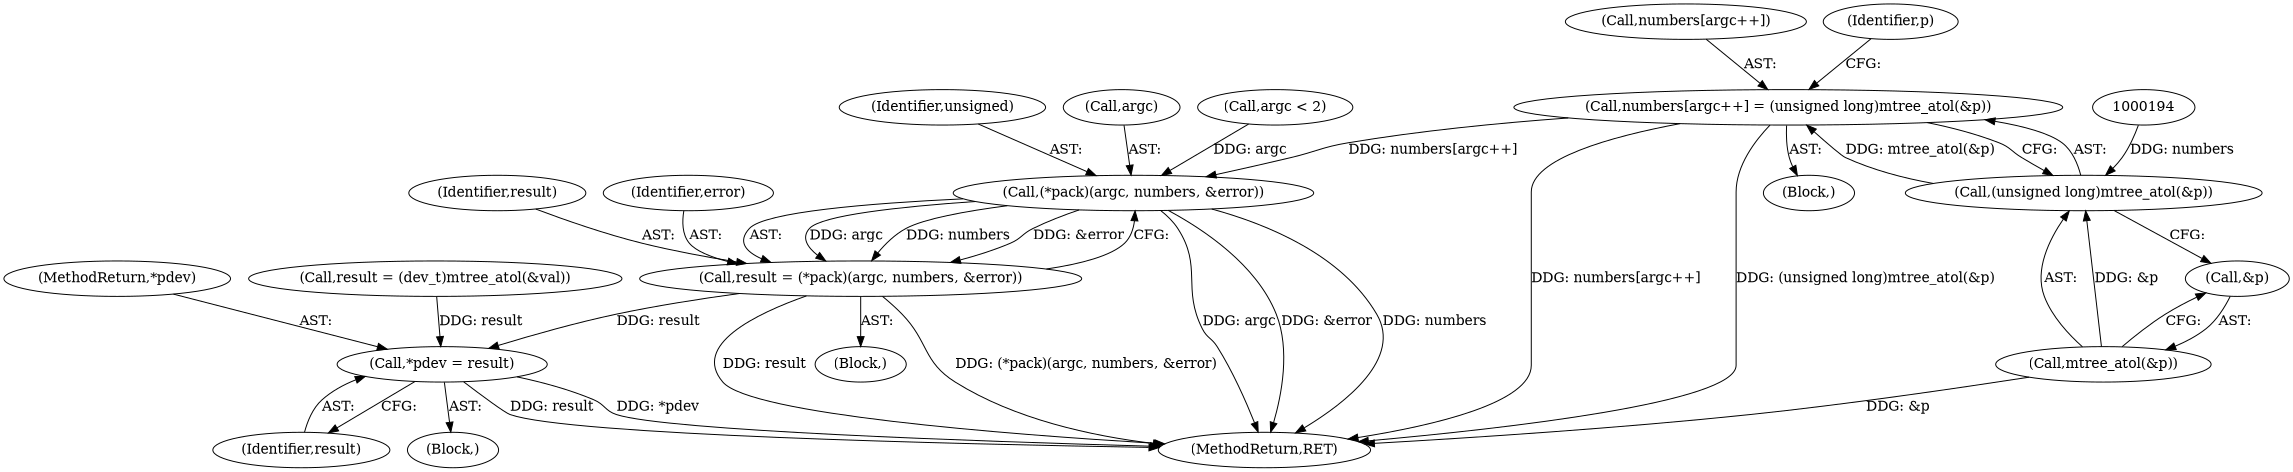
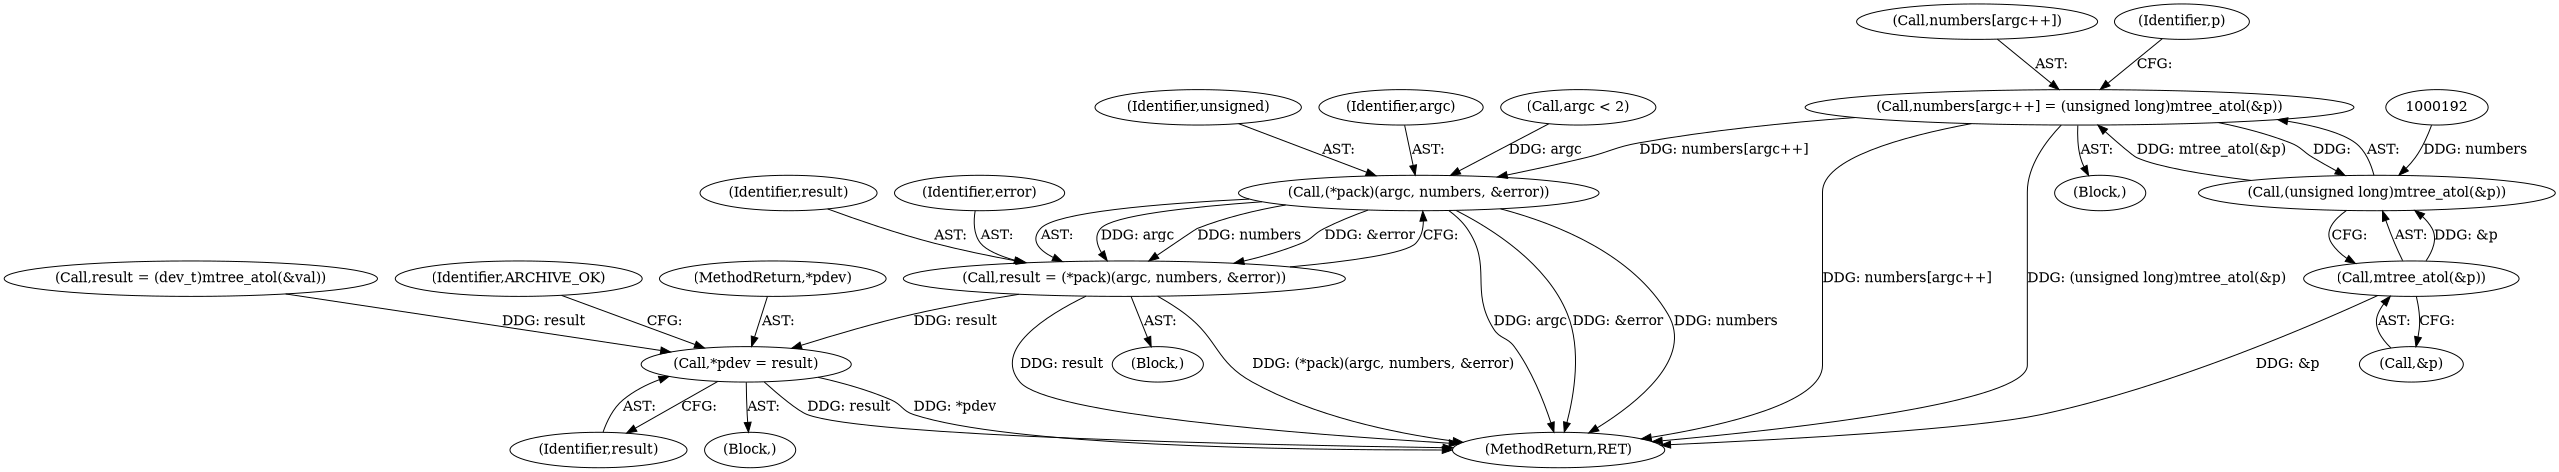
(1122, 107) -> (1401, 107)
(2144, 107) -> (2437, 107)
(2042, 150) -> (2334, 150)
(2158, 234) -> (2329, 235)
none -> (519, 279)
